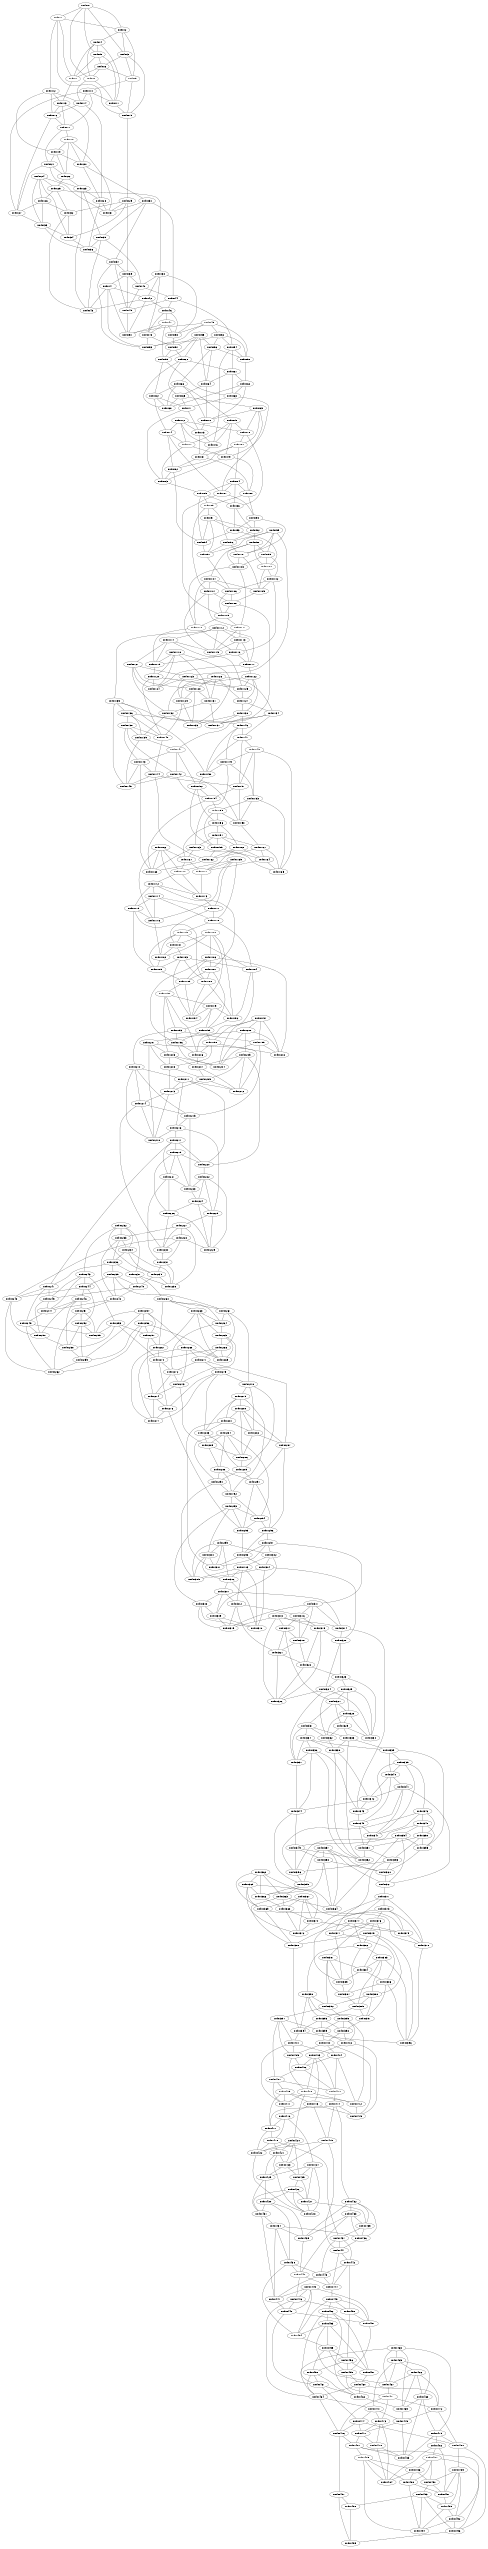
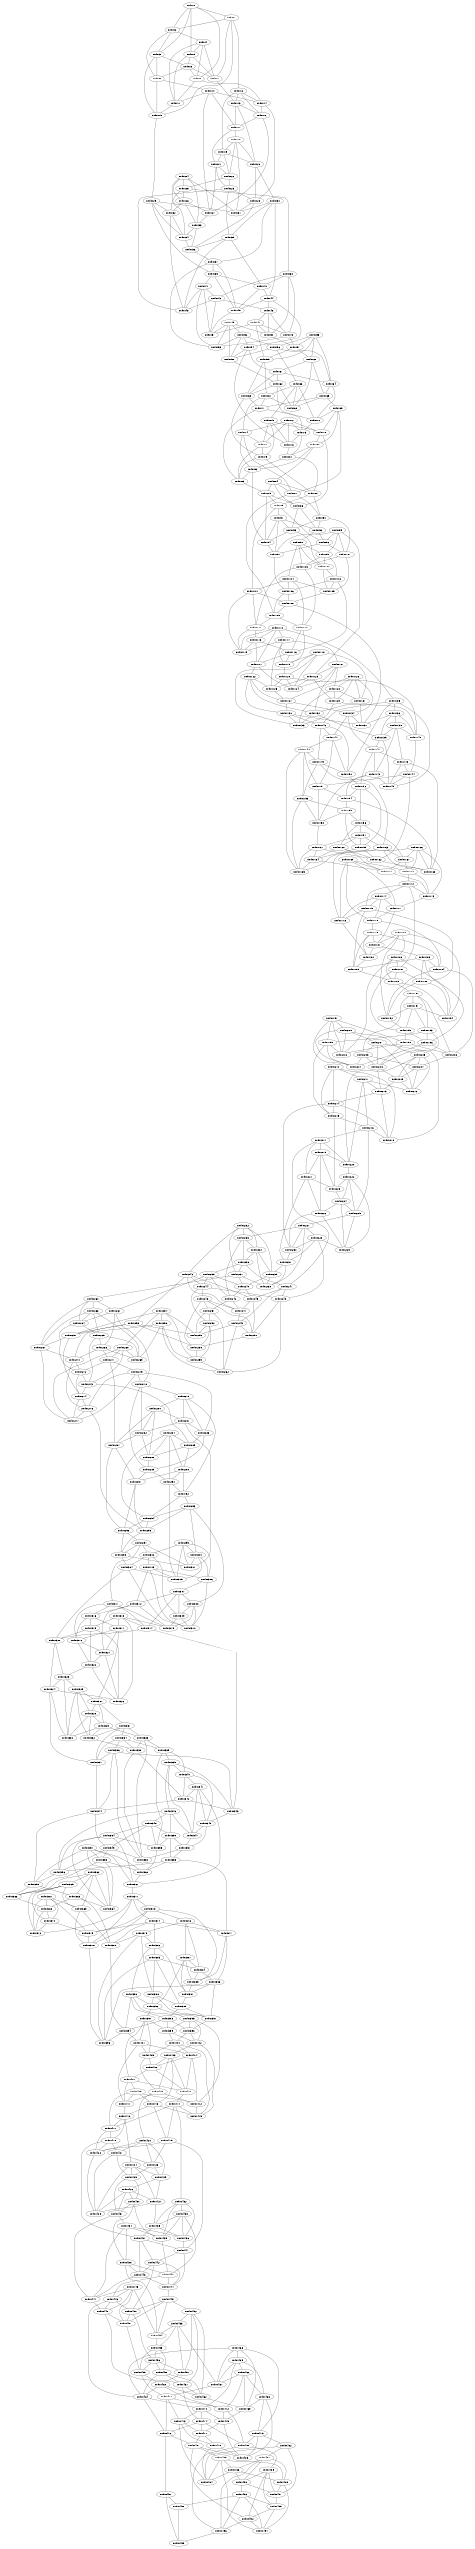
(140, 1038) -> (417, 1050)
